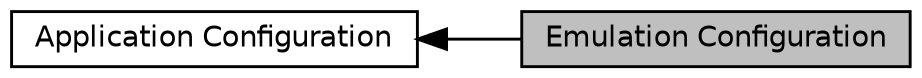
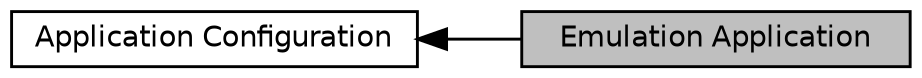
(716, 39) -> (716, 39)
